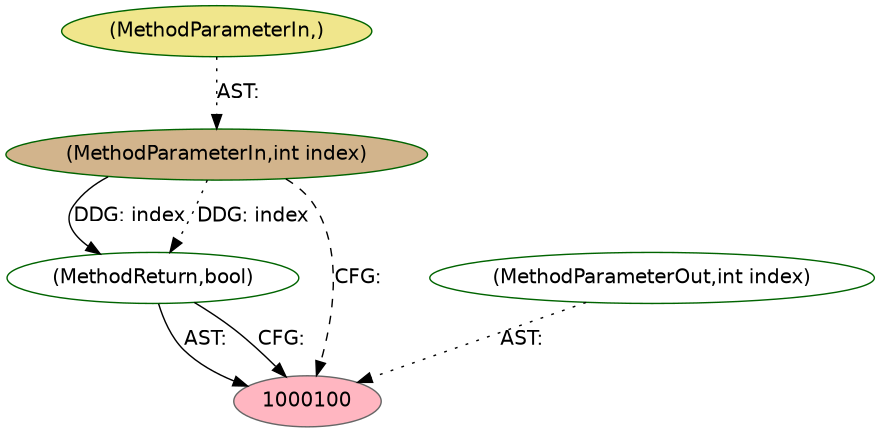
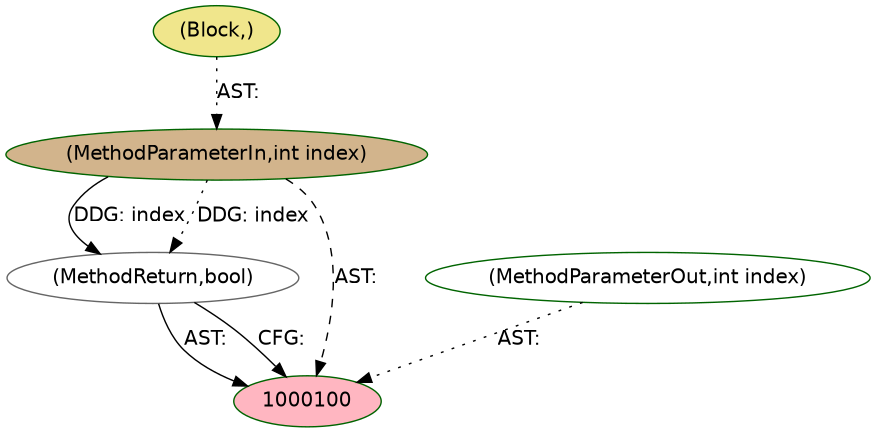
(217, 31) -> (217, 31)
(153, 278) -> (153, 278)
(361, 278) -> (359, 278)
(307, 401) -> (307, 401)
